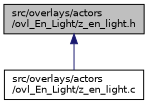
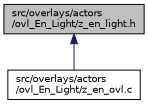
(74, 85) -> (74, 85)
